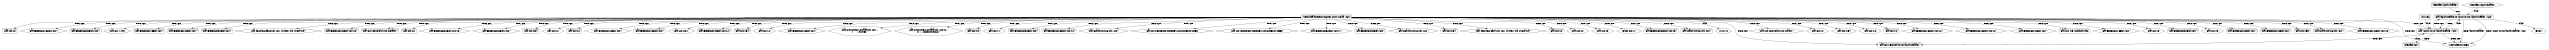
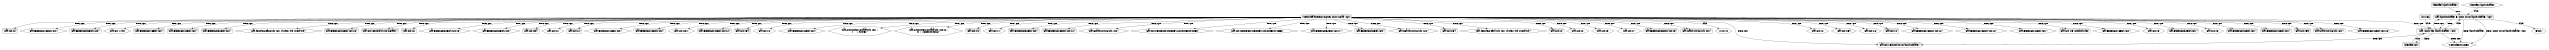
(2464, 17) -> (2464, 17)
(1902, 18) -> none
(1629, 31) -> (1629, 31)
(1777, 31) -> none
(2438, 31) -> (2438, 31)
